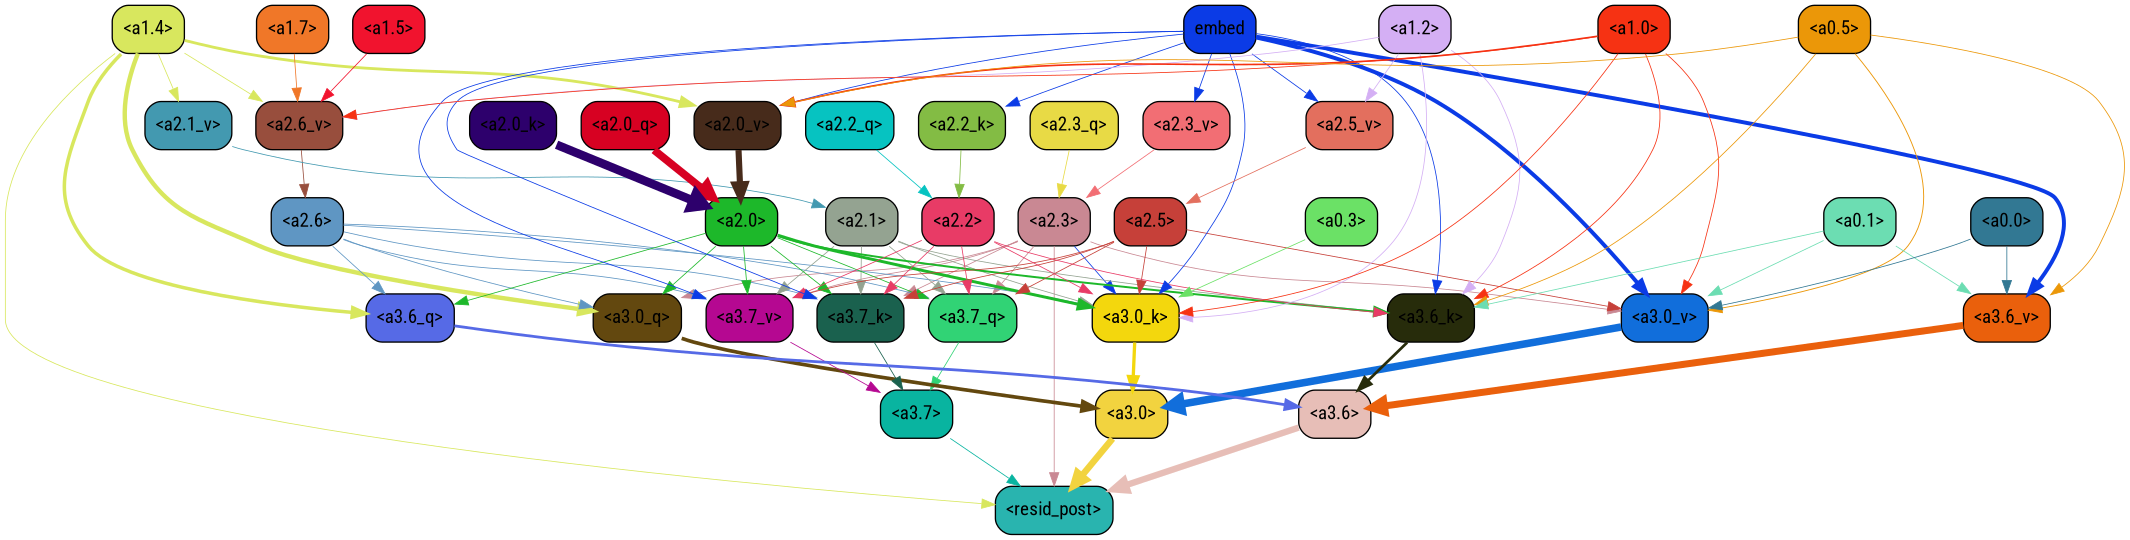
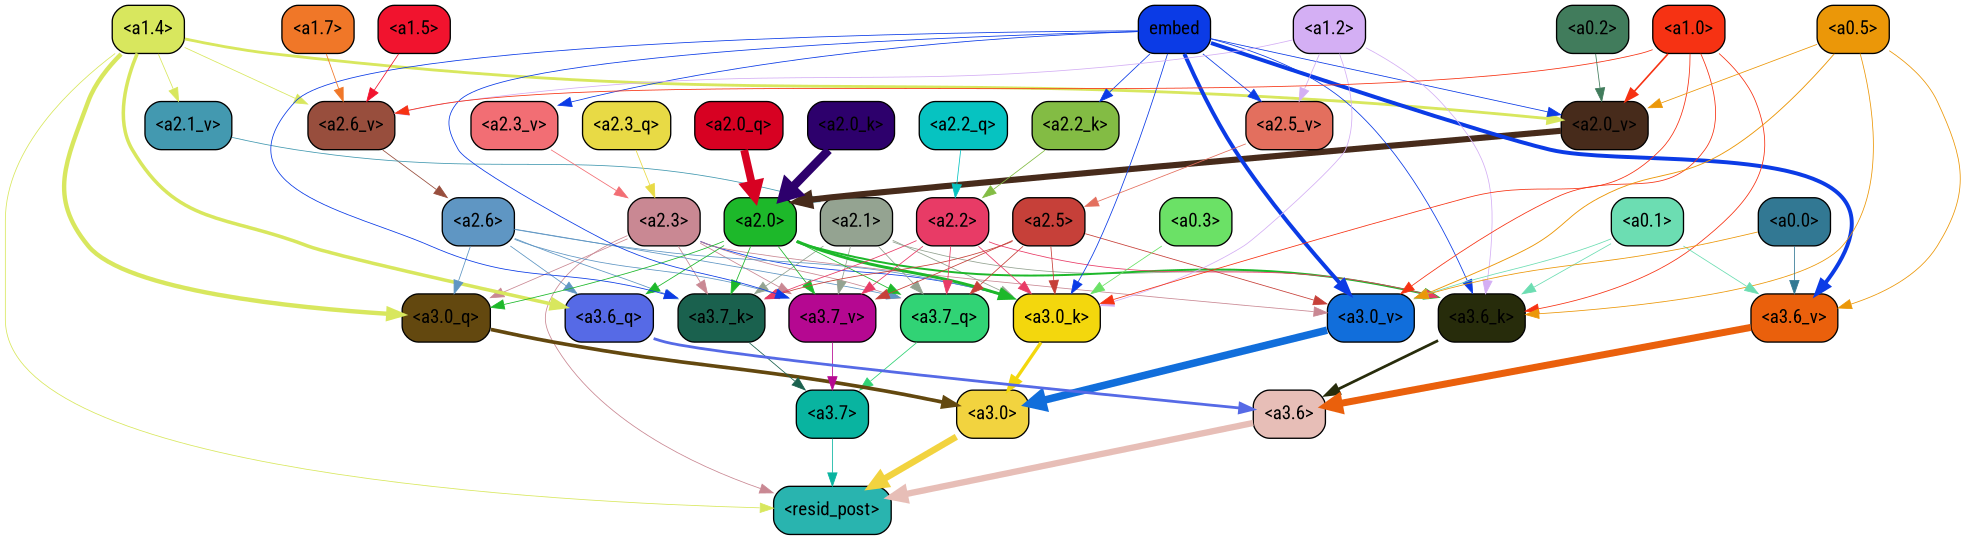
none -> (1593, 29)
(1847, 276) -> (1601, 261)
